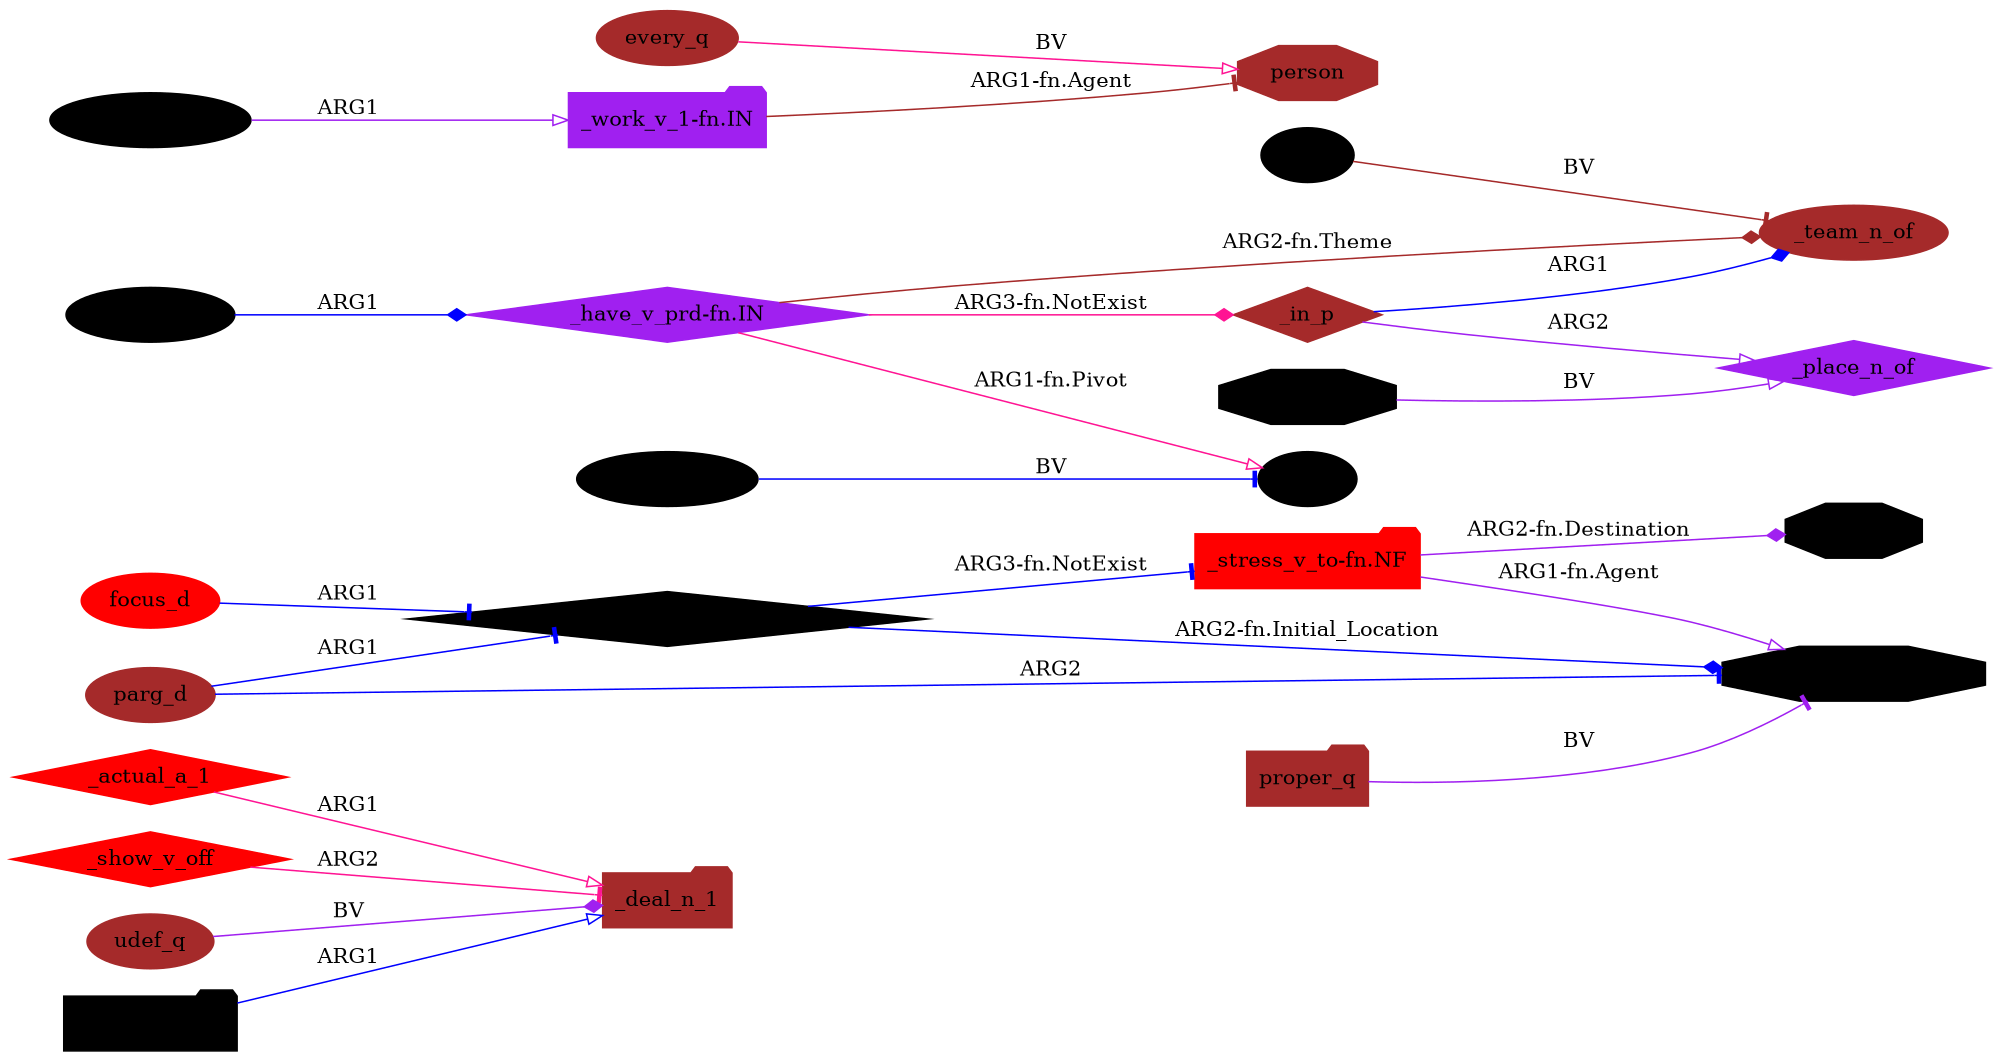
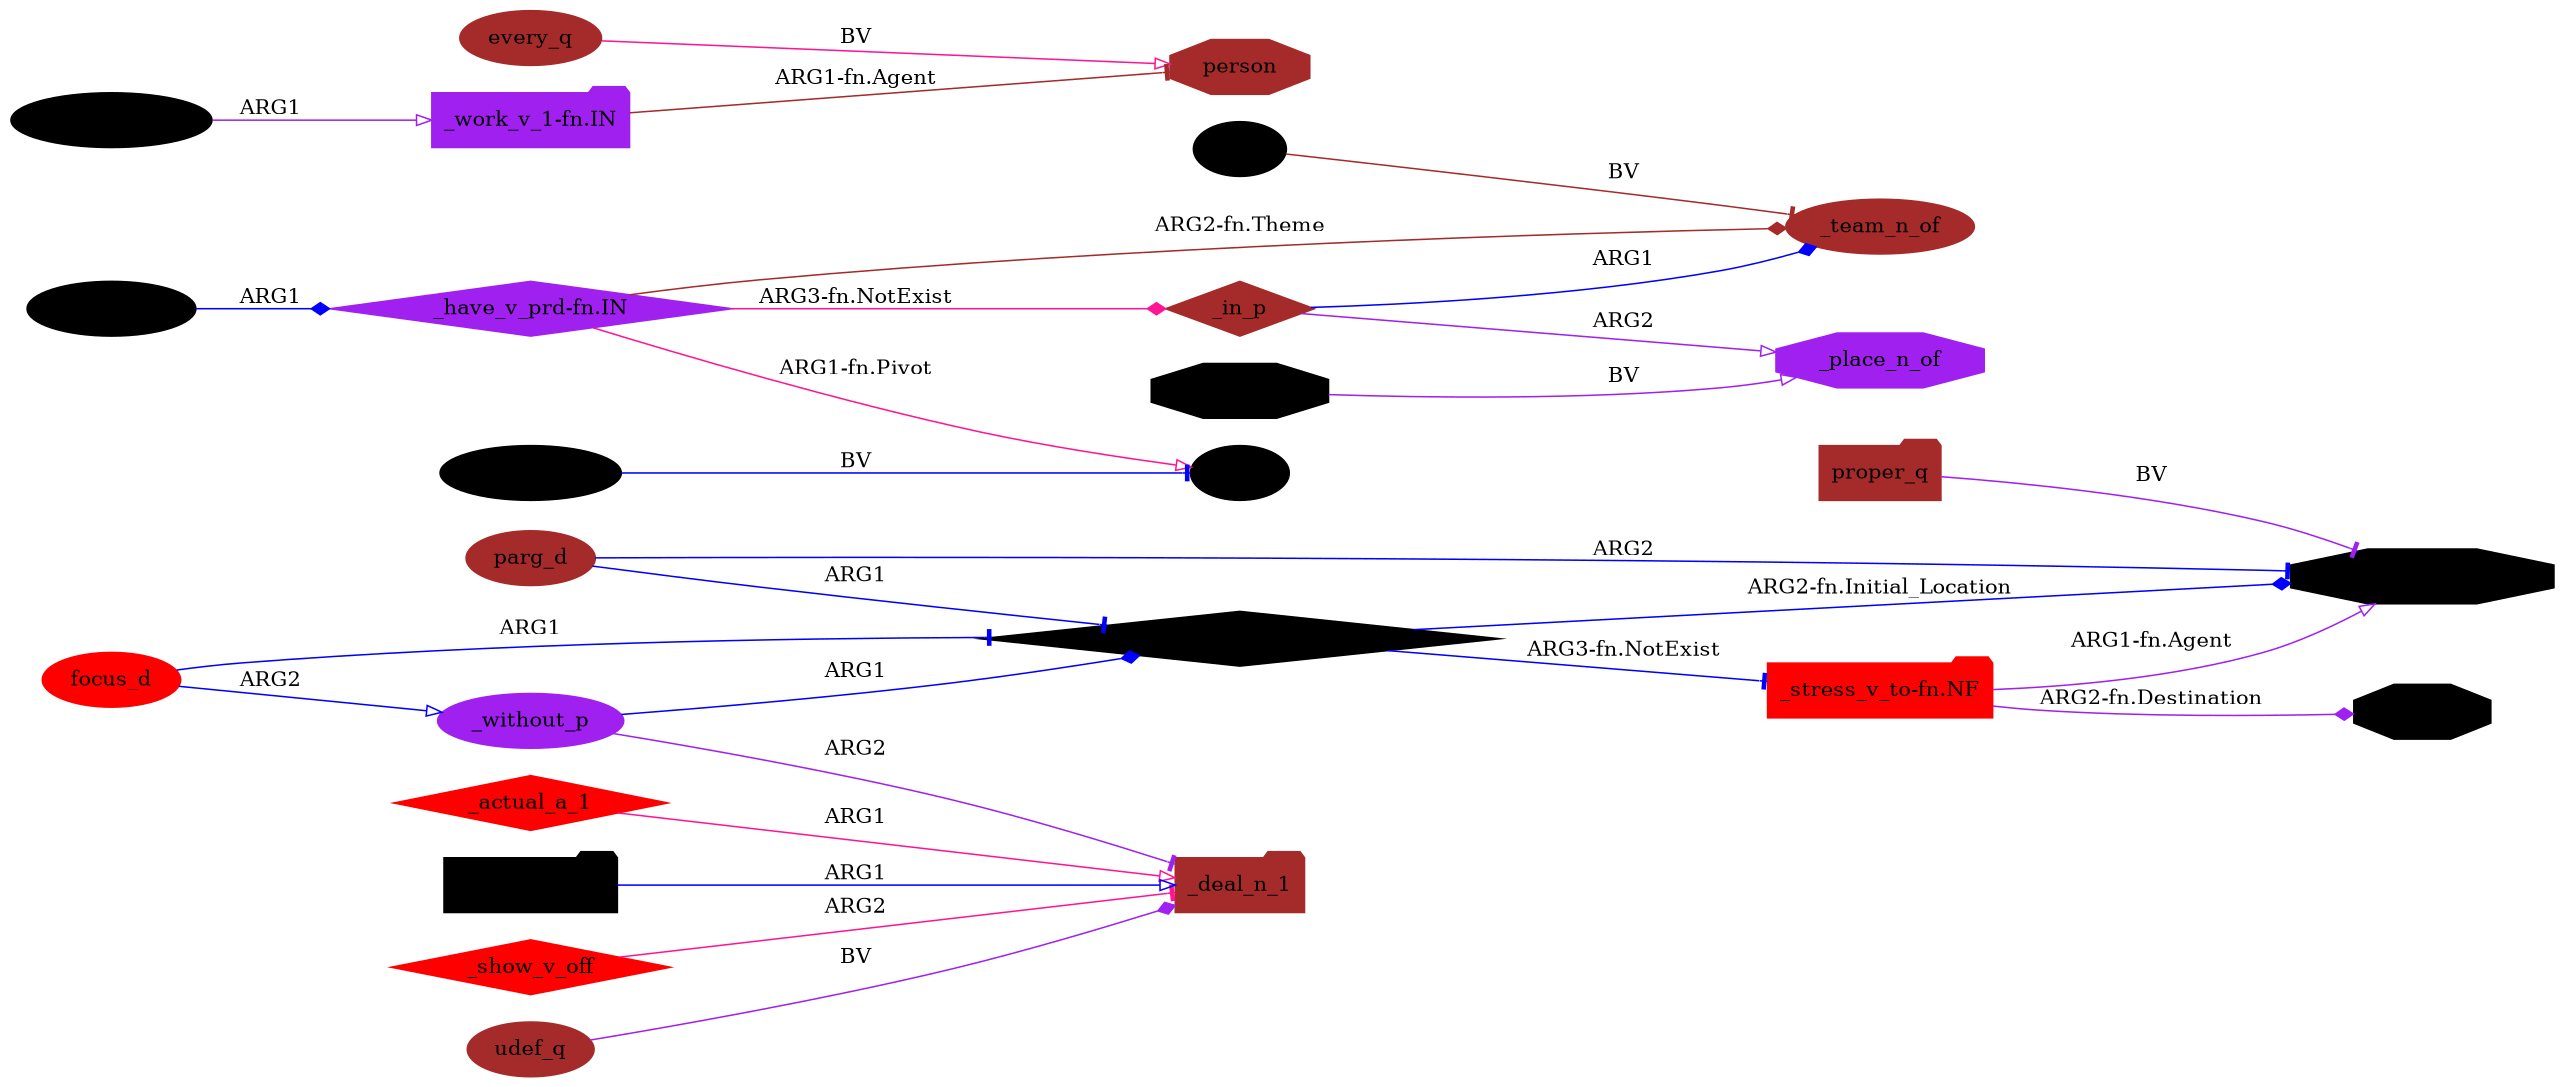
(1854, 368) -> (1880, 360)
none -> (531, 721)
